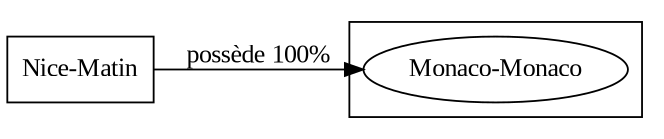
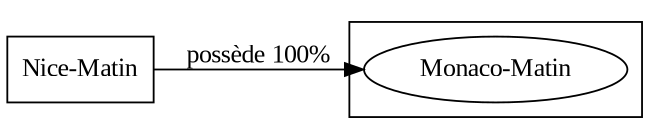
(496, 70) -> (496, 70)
